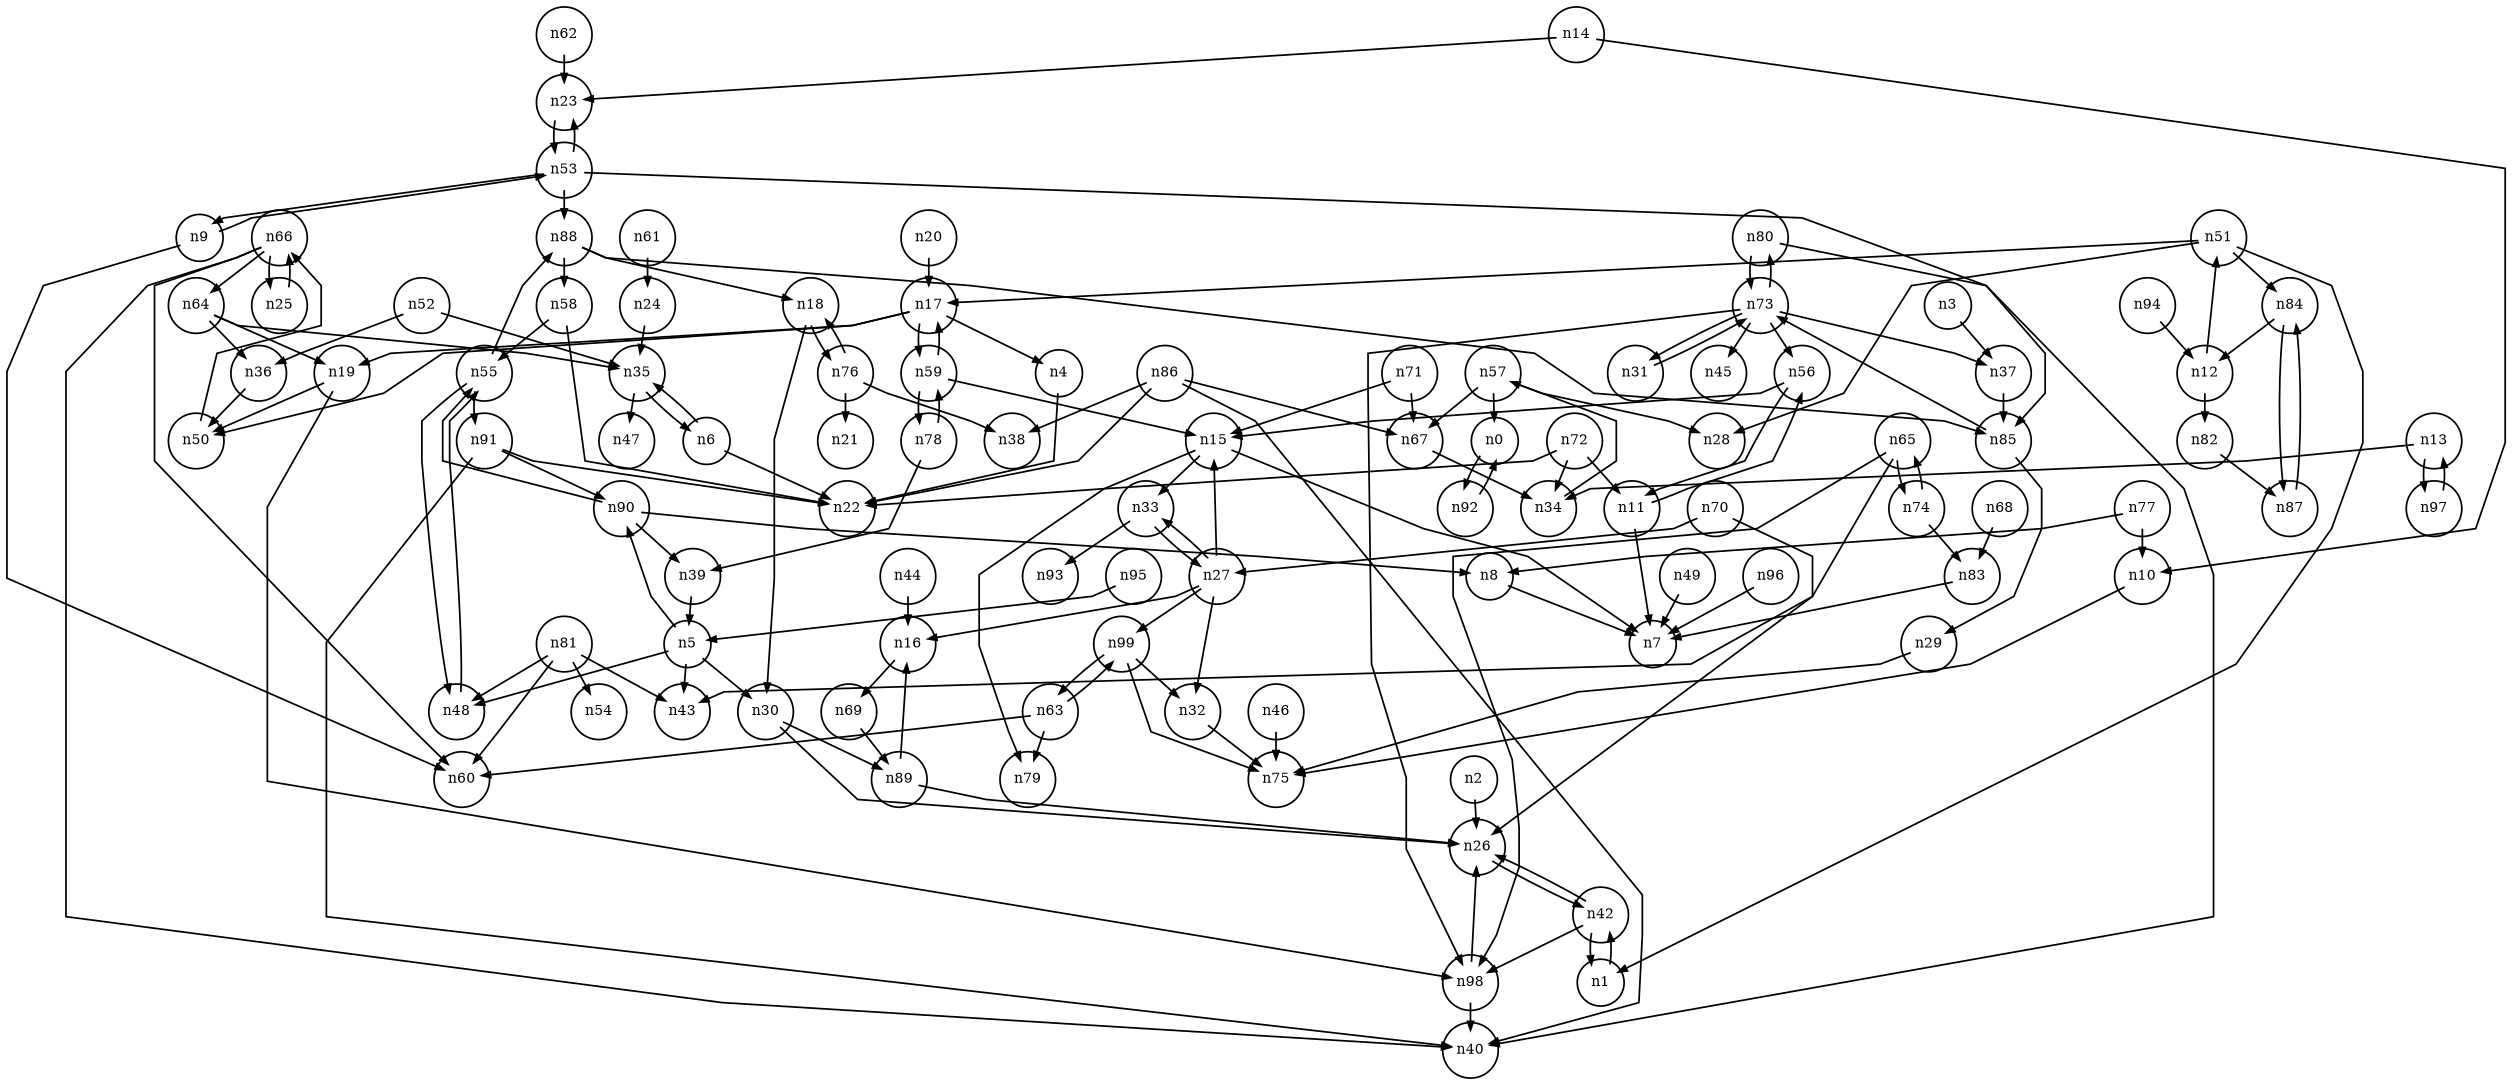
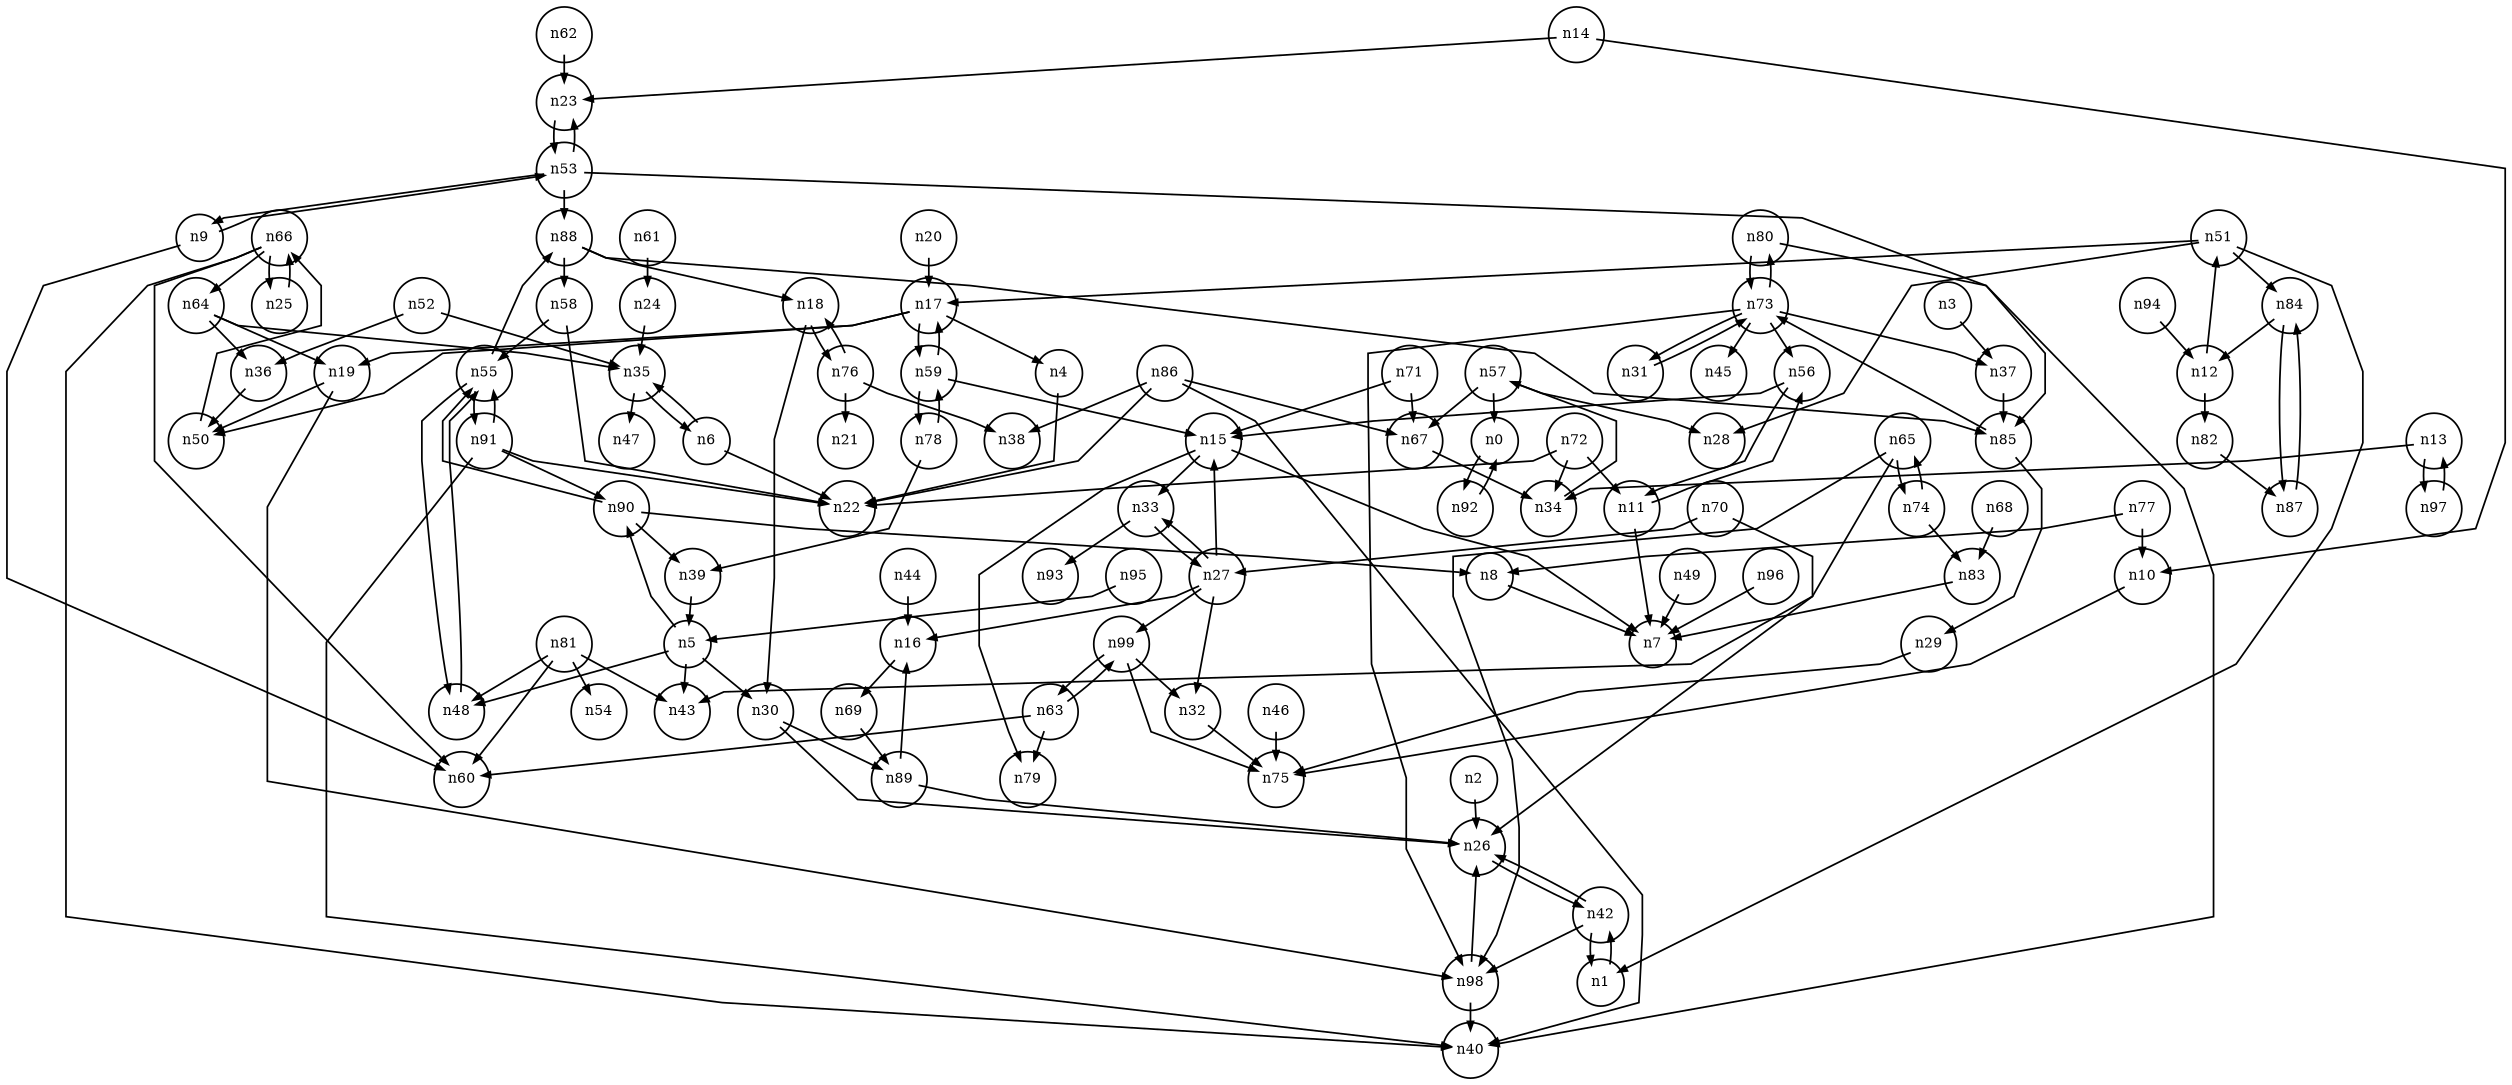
none -> (495, 411)
